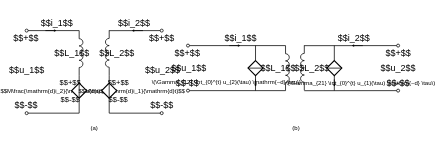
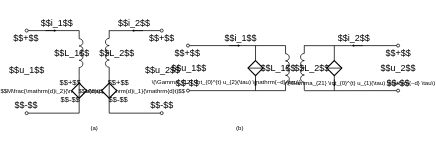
(296, 128) -> (239, 128)
